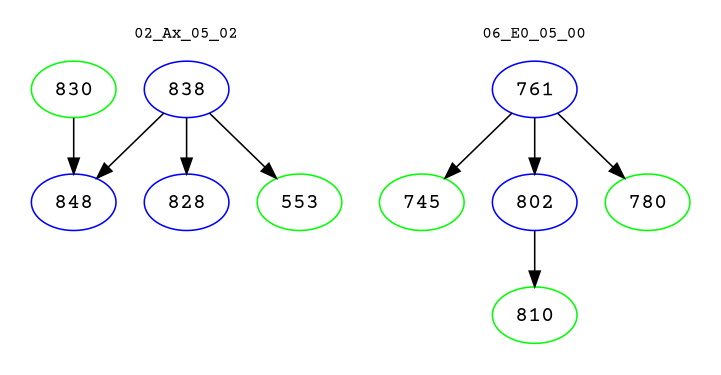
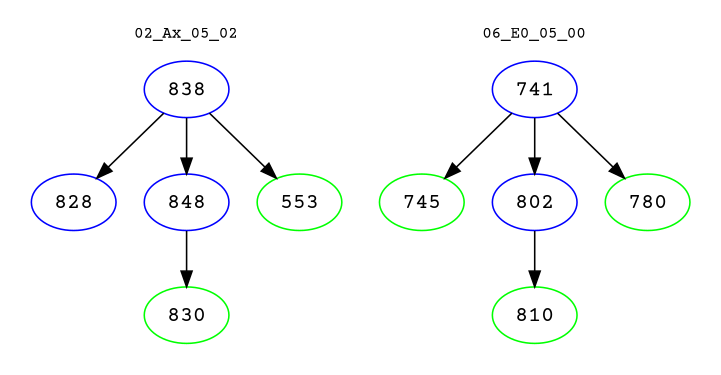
(535, 89) -> (535, 89)
(74, 138) -> (187, 251)
